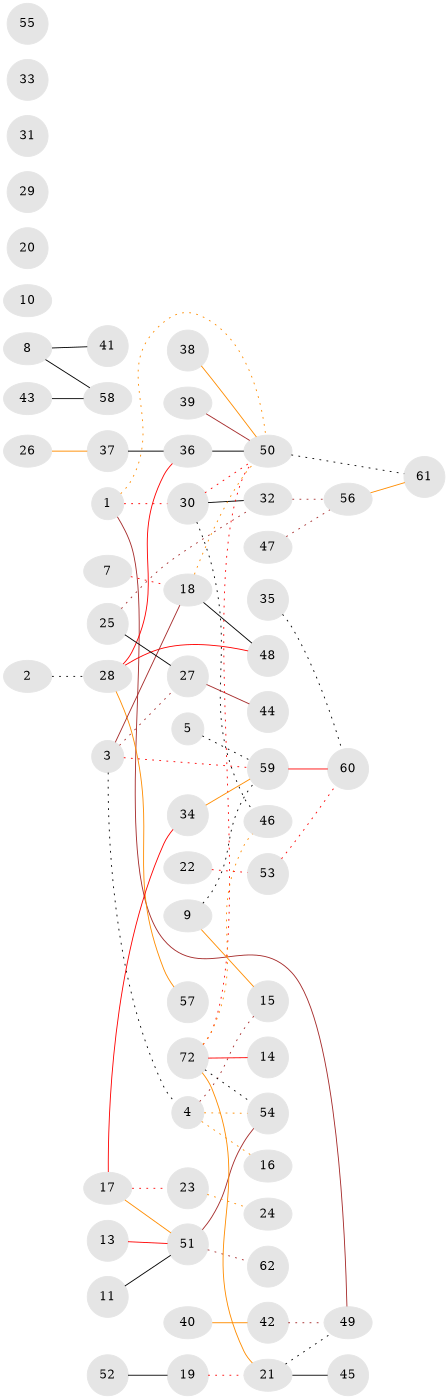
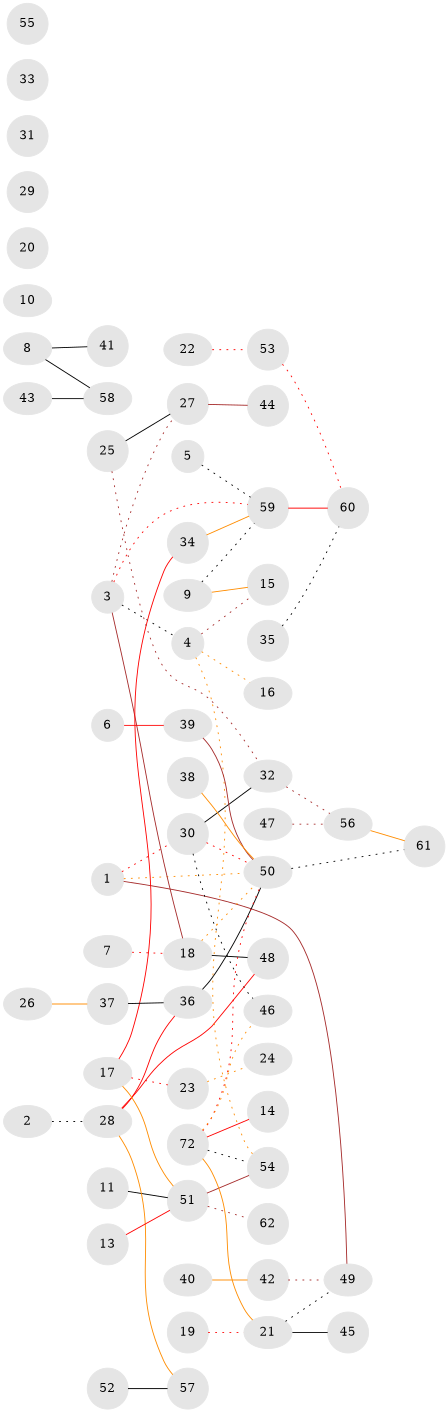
none -> (108, 725)
(148, 1375) -> (148, 1389)
